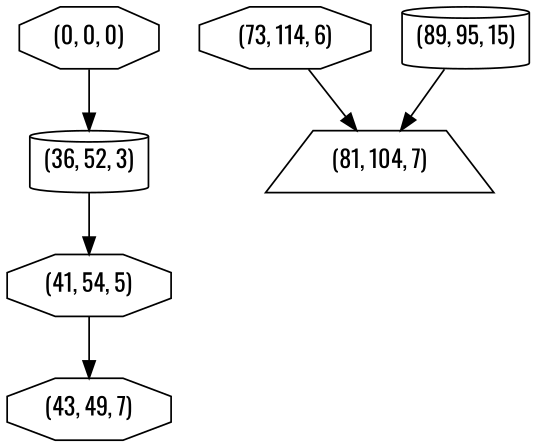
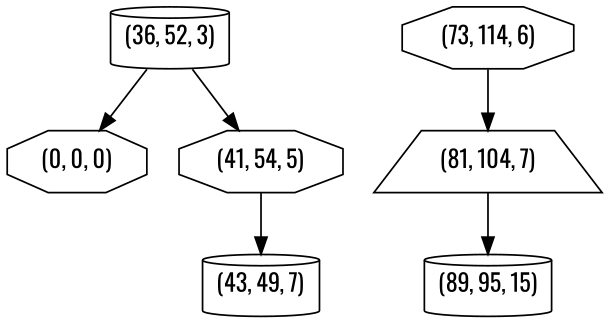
(89, 91) -> (129, 93)
(428, 93) -> (488, 215)
(89, 409) -> (261, 285)
